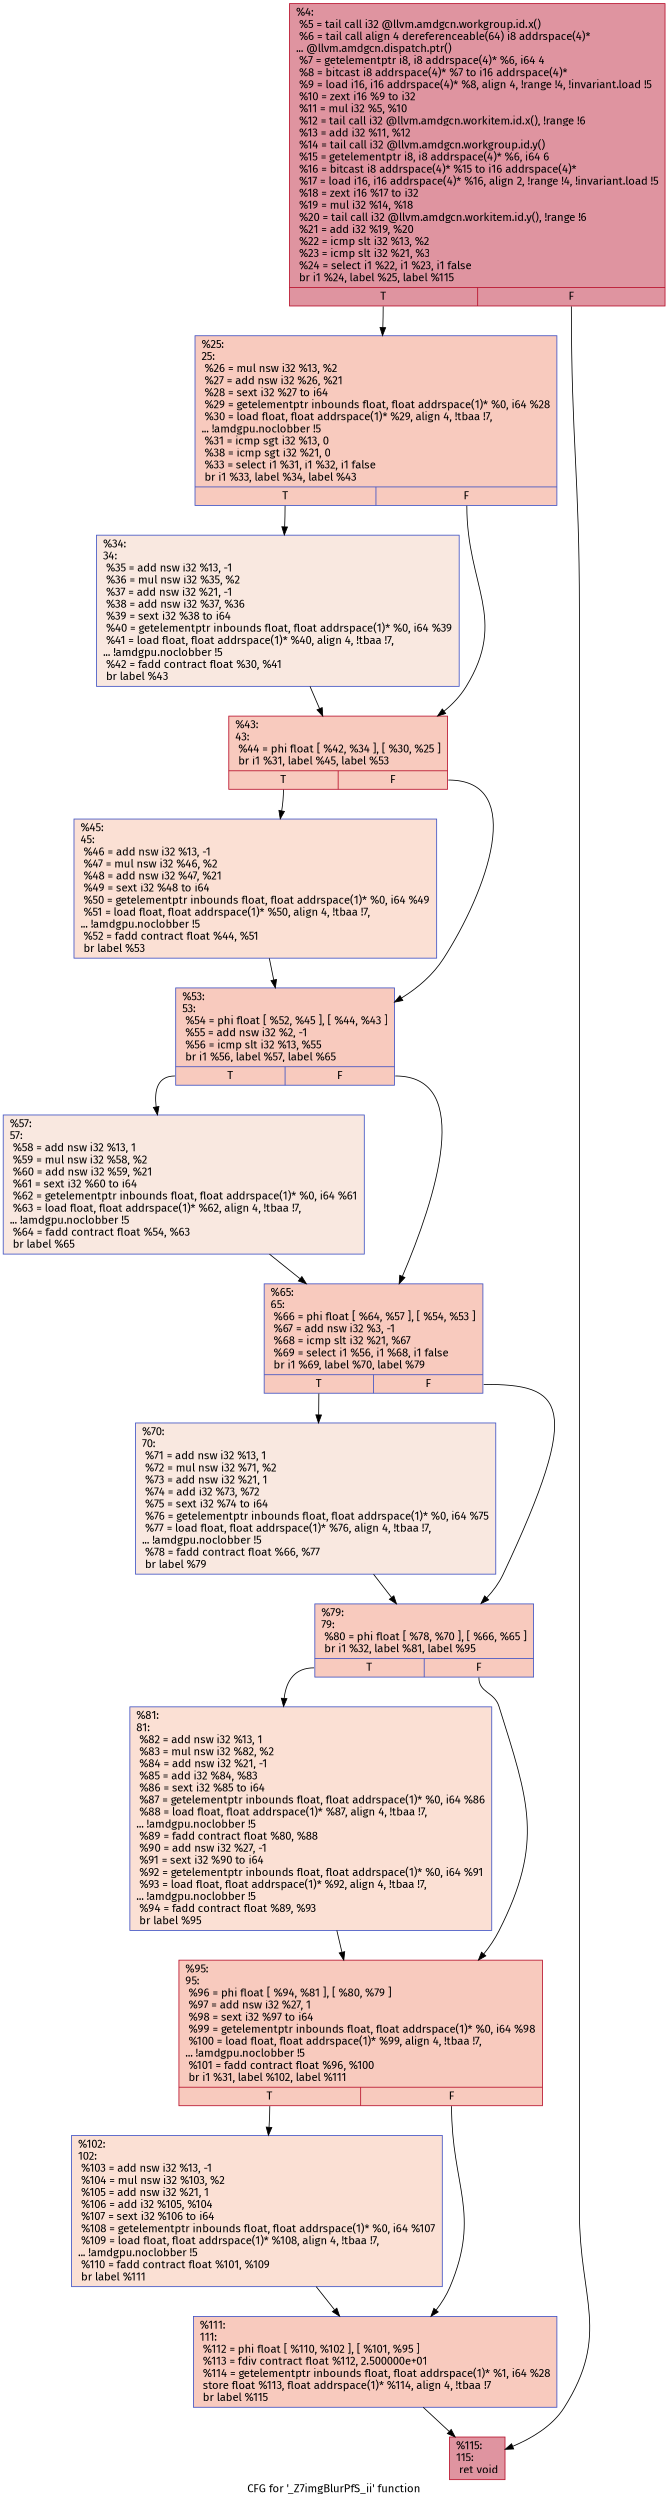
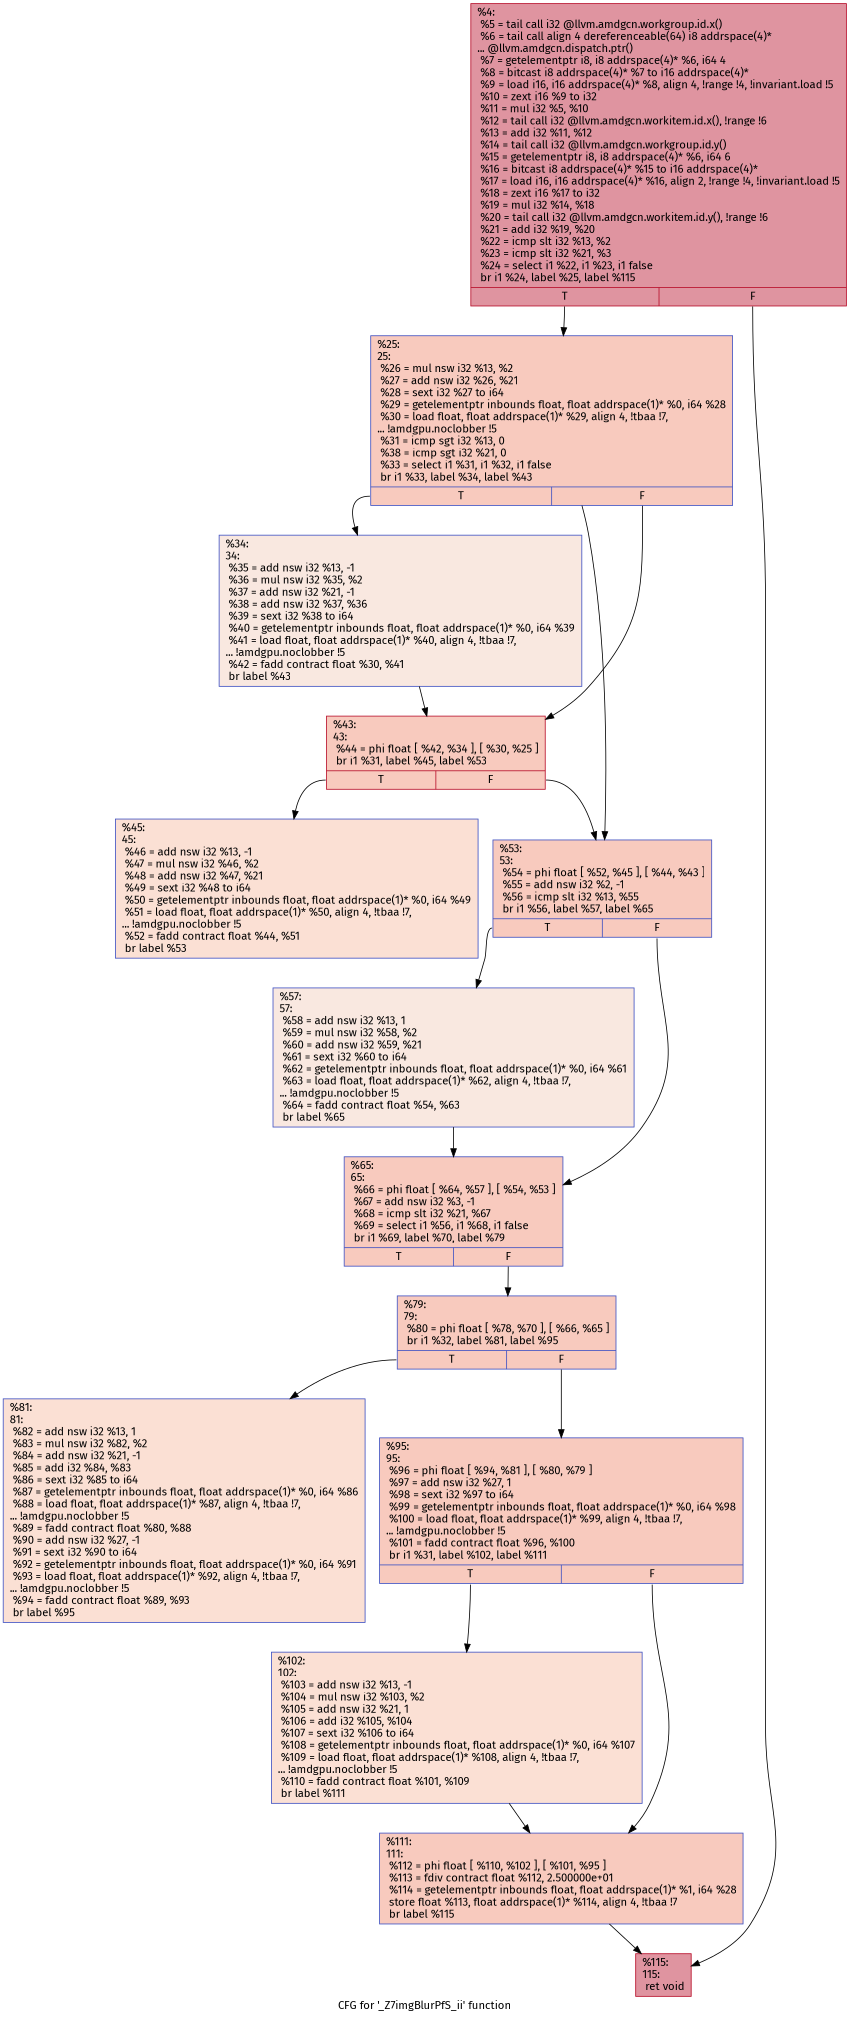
(272, 969) -> (603, 660)
(316, 1499) -> none
(339, 1941) -> none
(361, 2033) -> (561, 1511)
